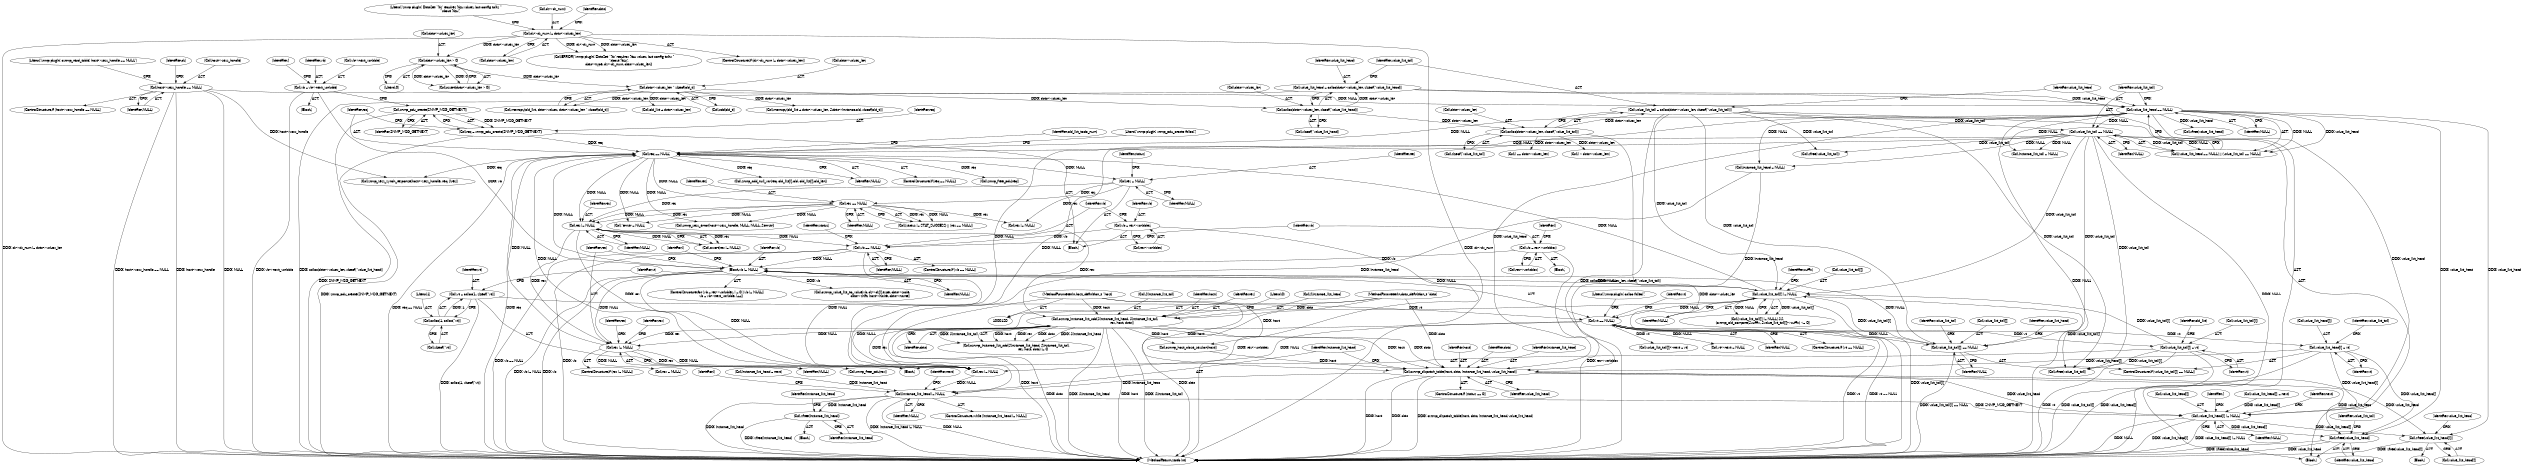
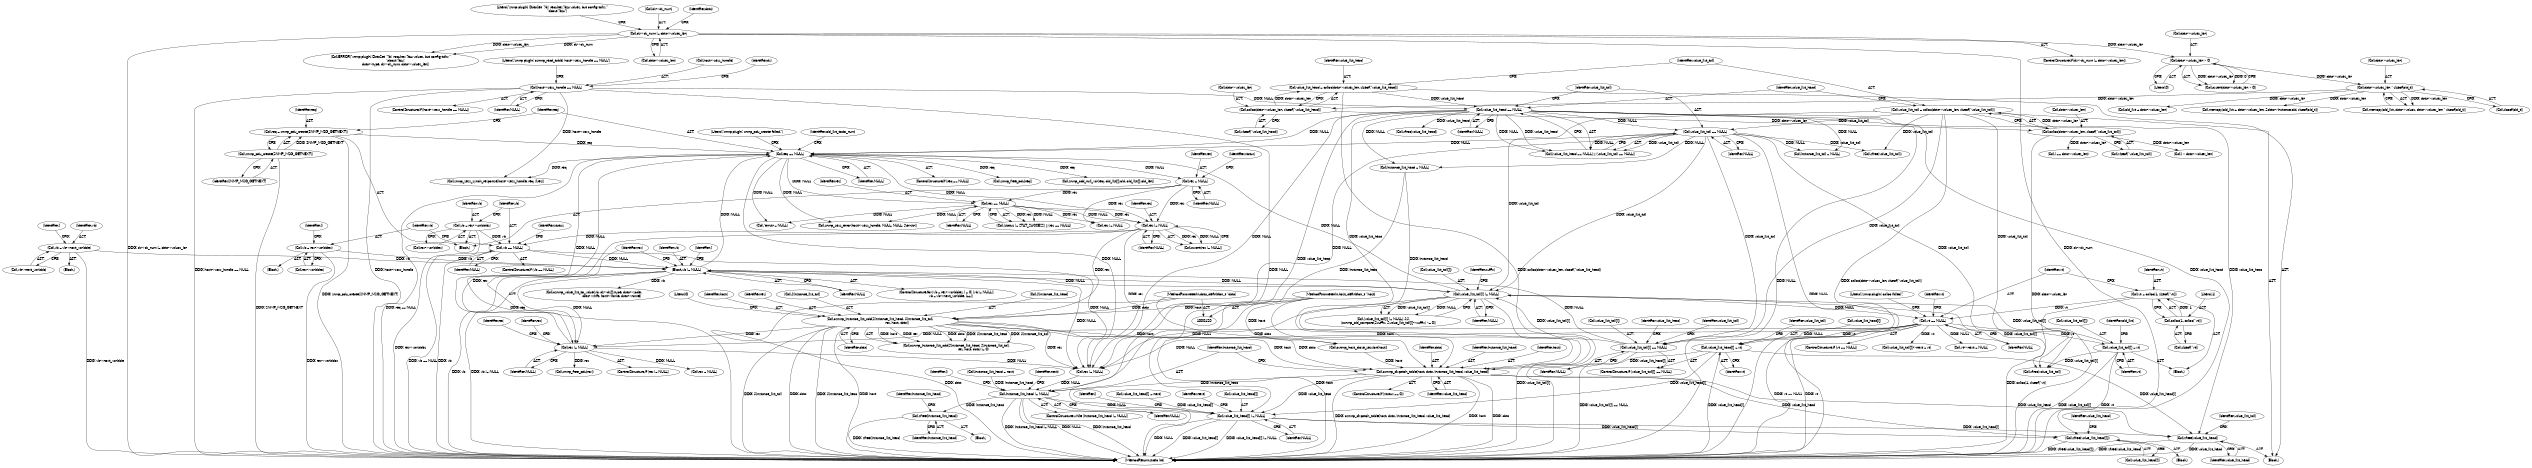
(370, 98) -> (50, 258)
(723, 110) -> (2510, 110)
(1999, 405) -> (1117, 405)
